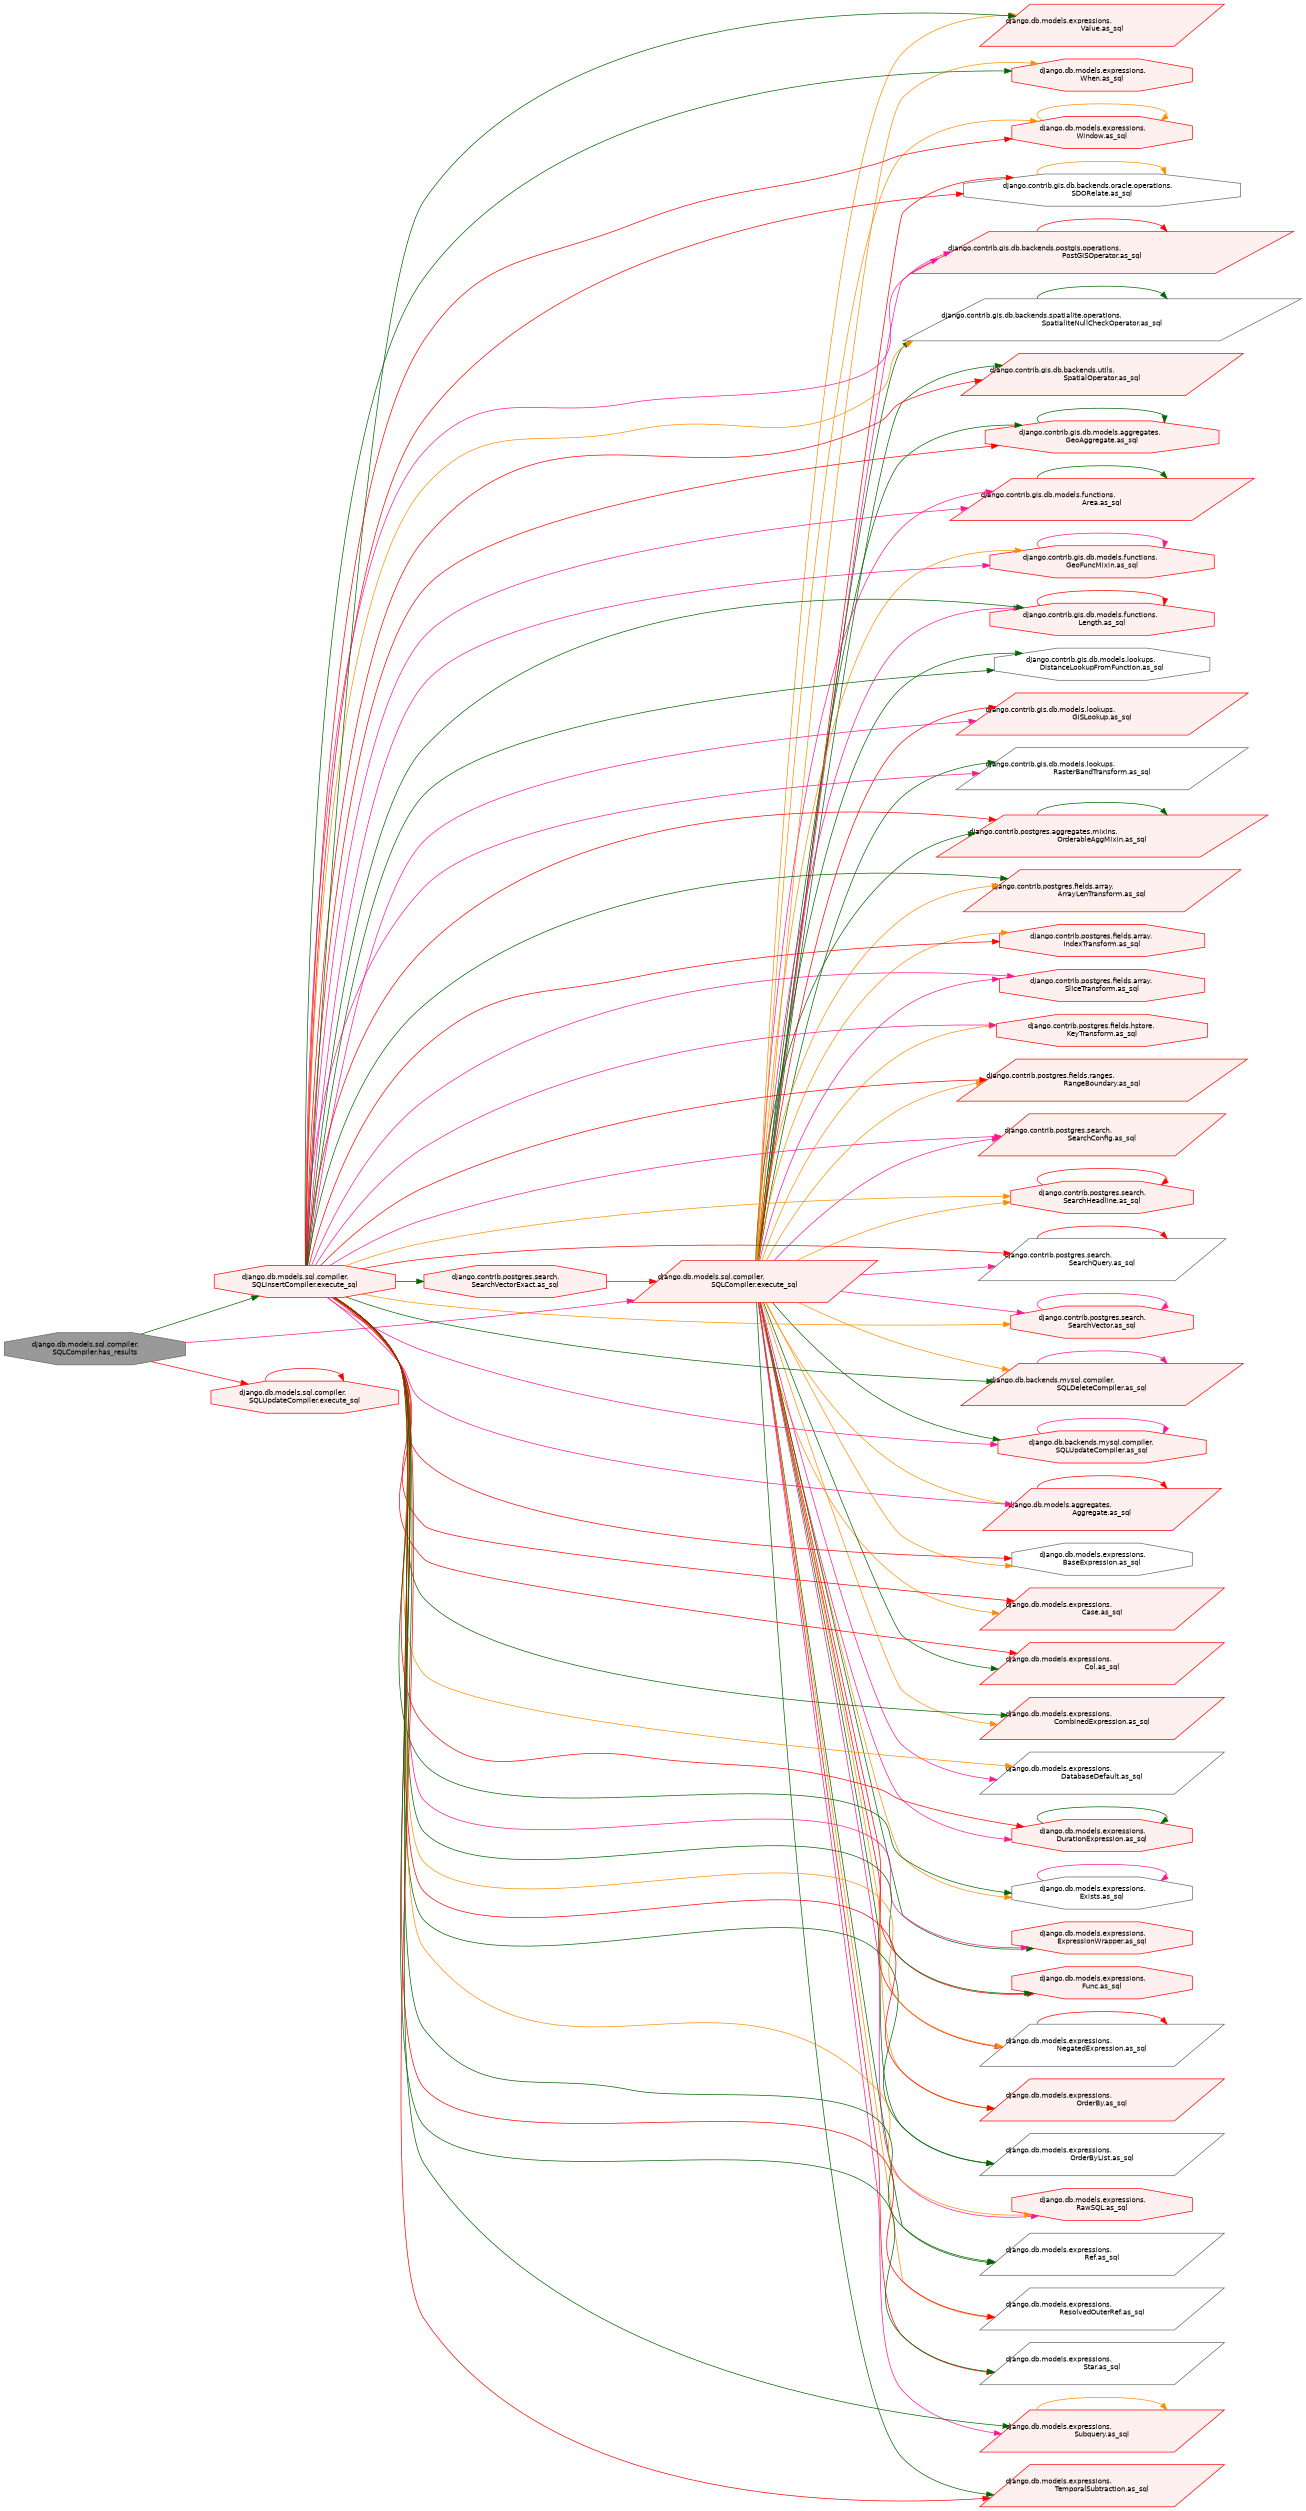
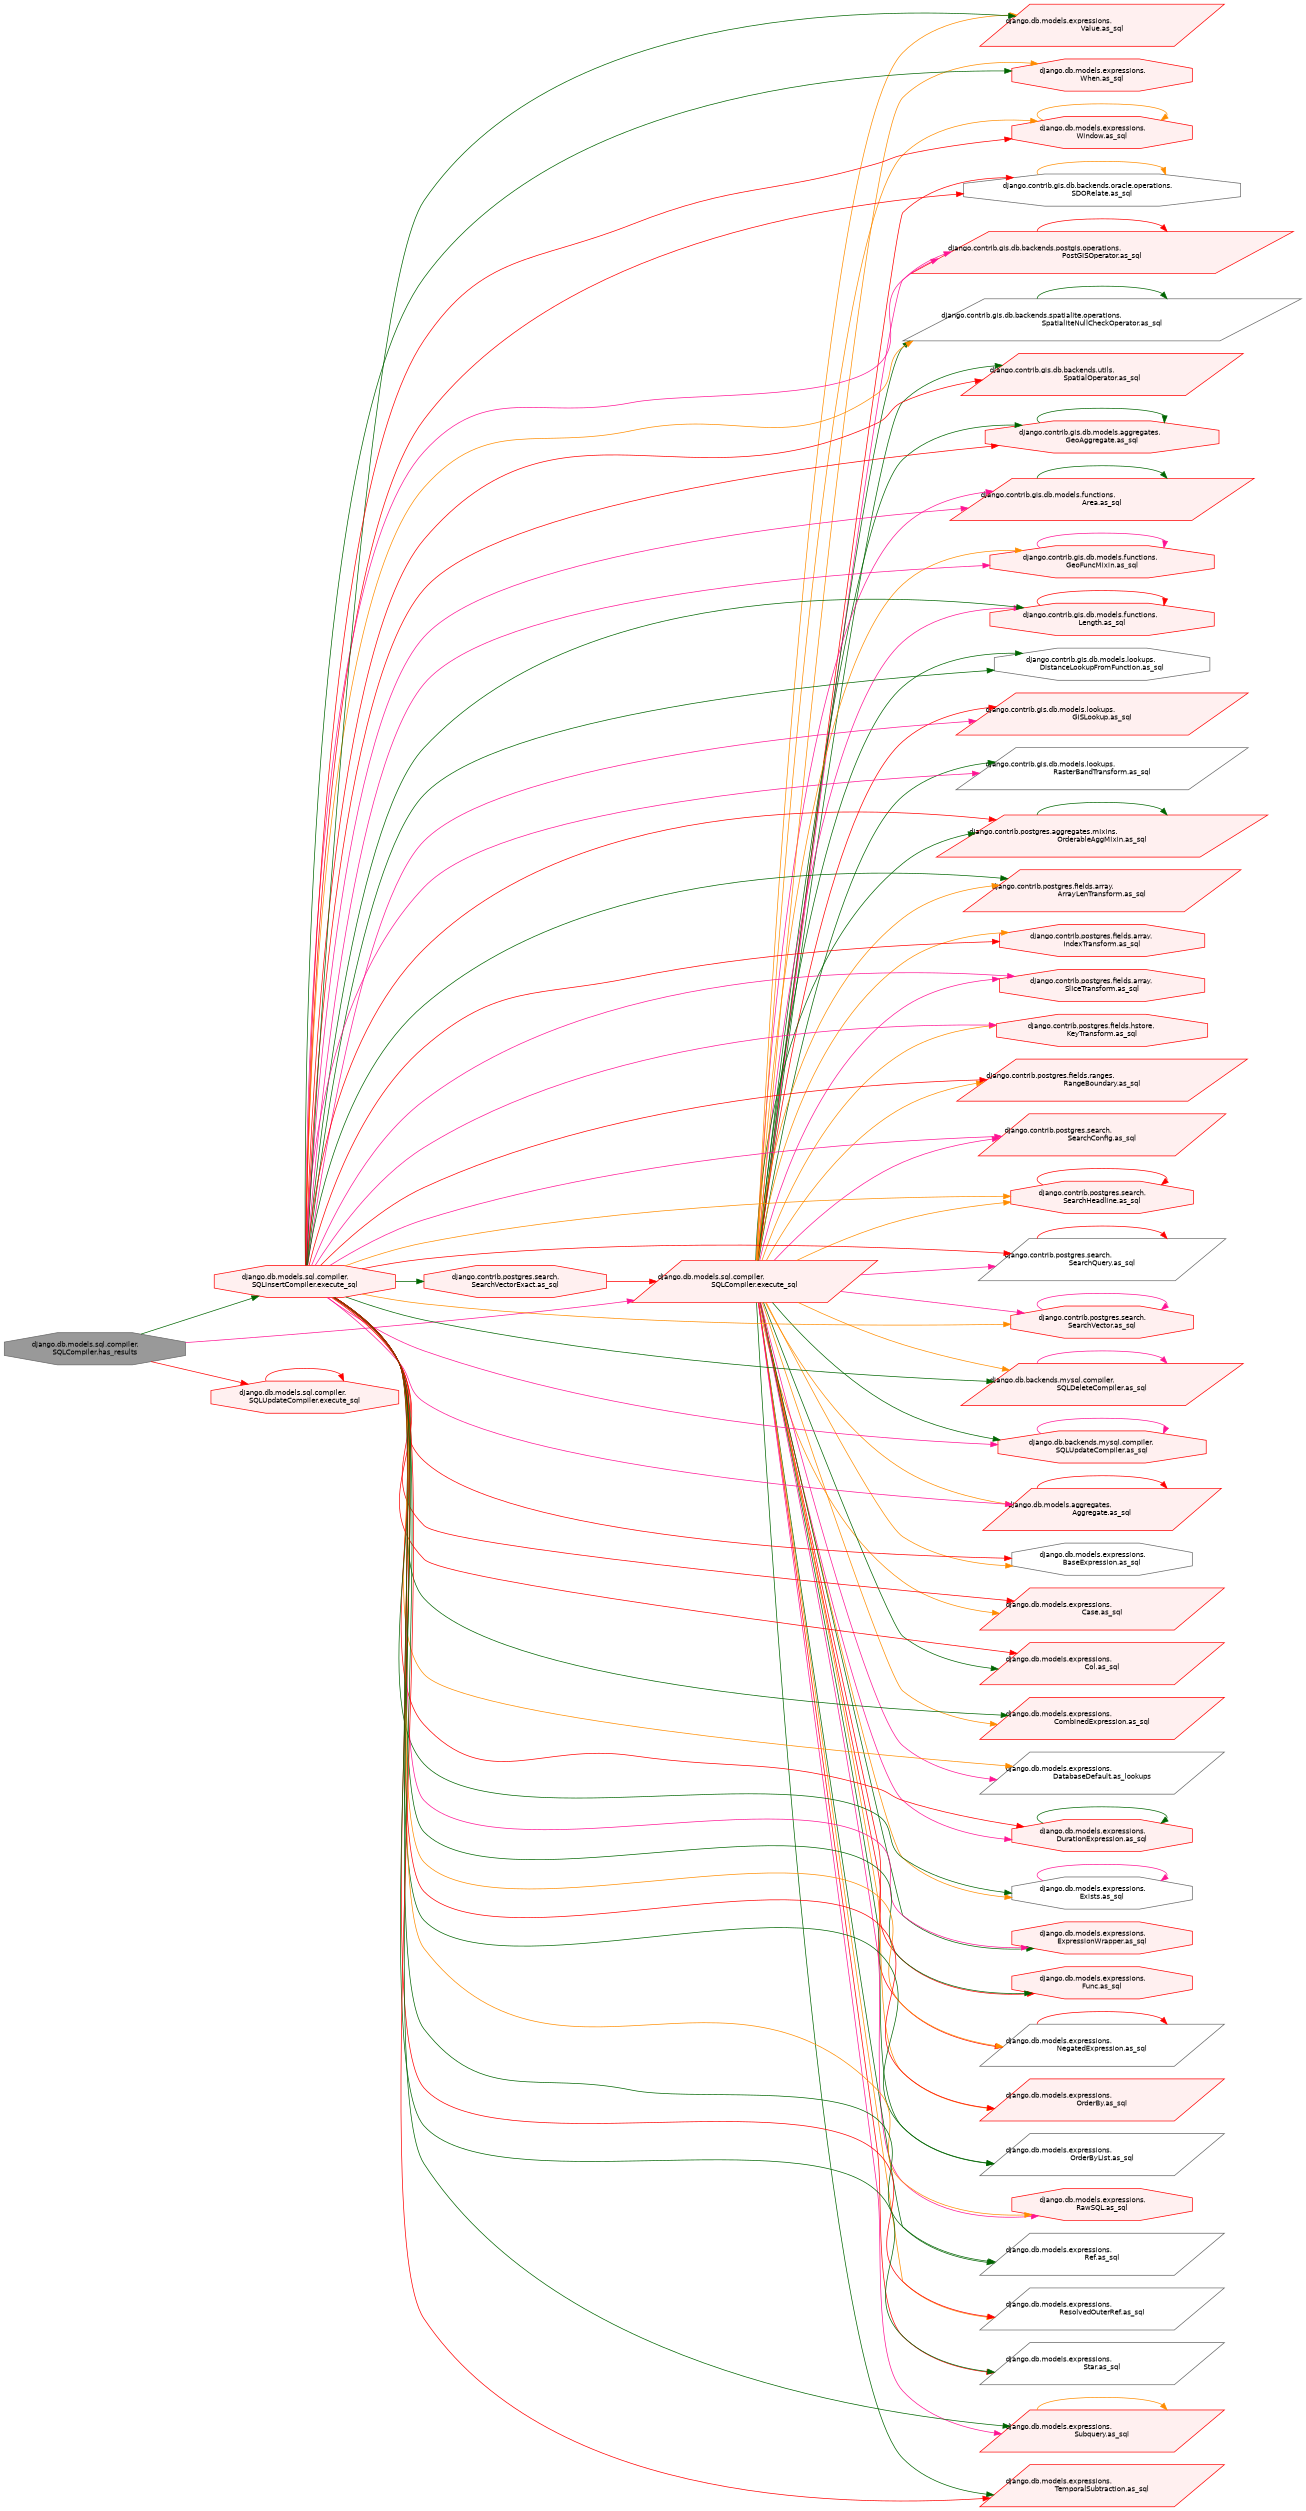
(1102, 1773) -> (1102, 1773)
